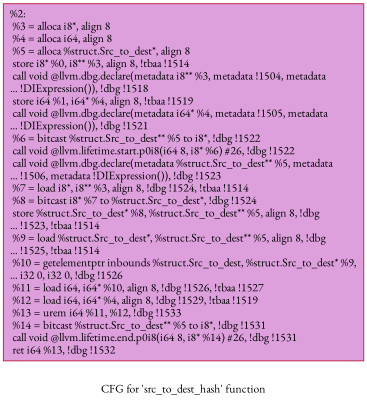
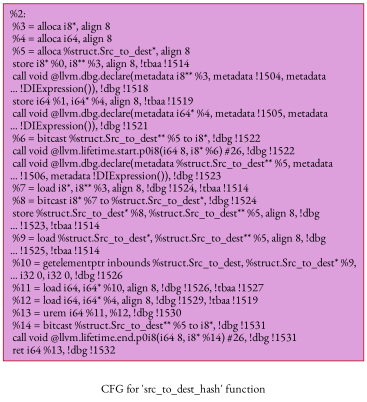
(96, 313) -> (96, 313)
